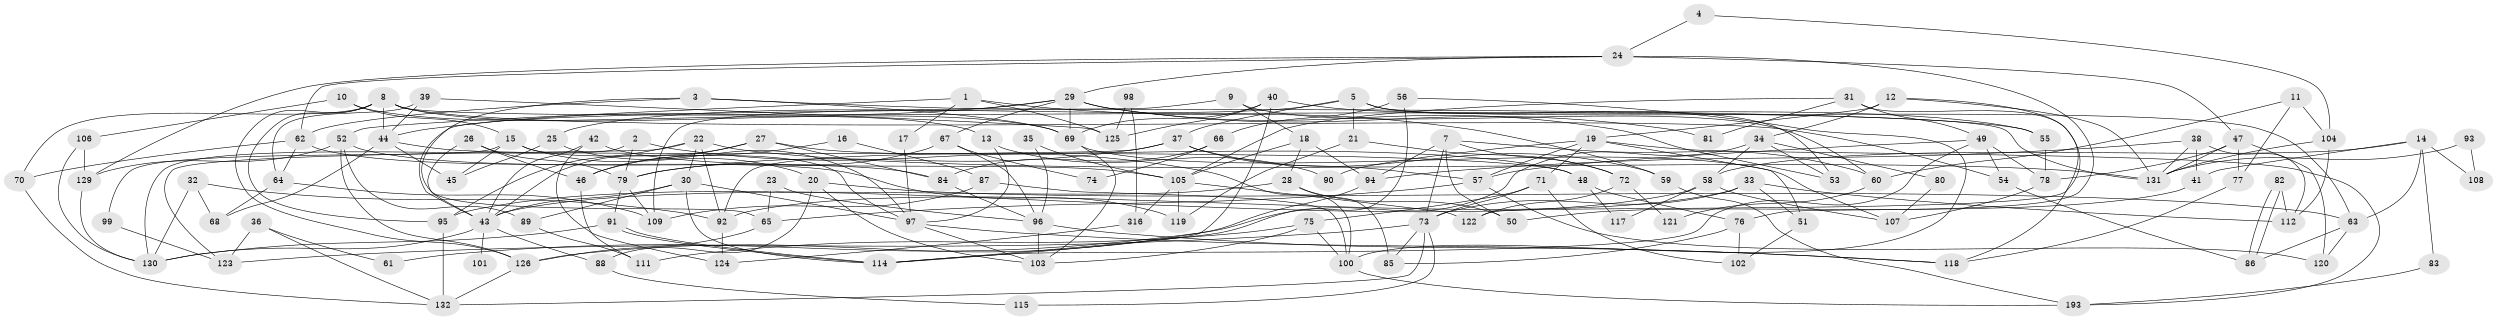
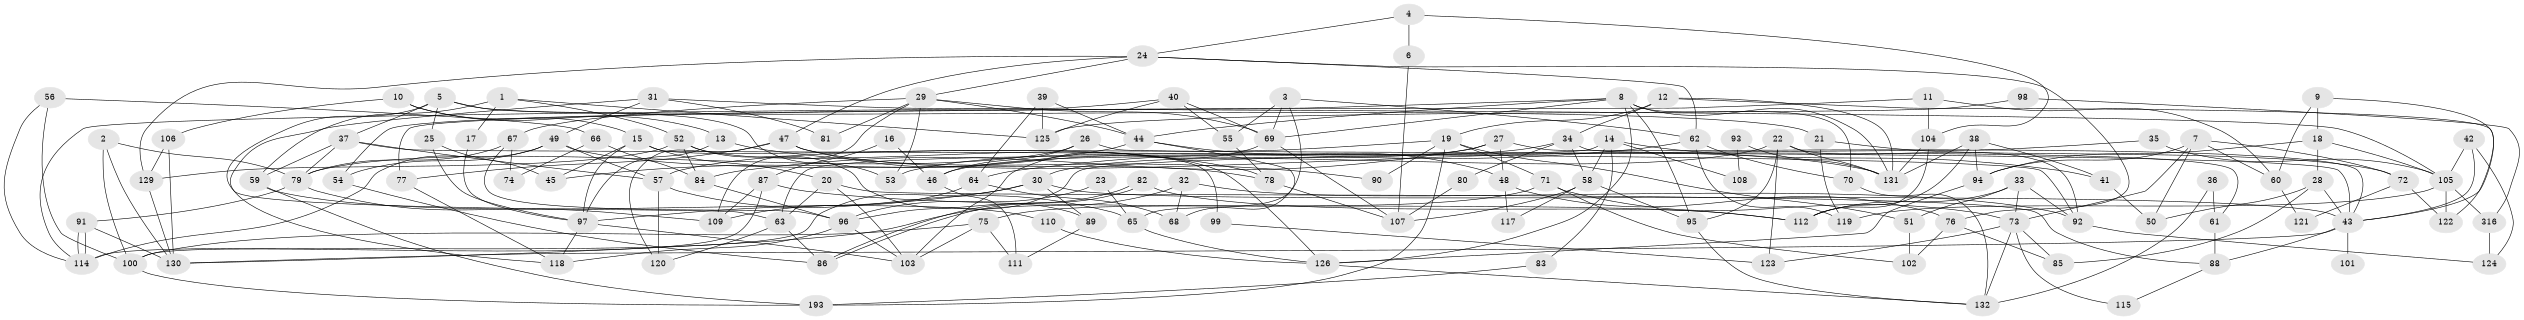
none -> (1409, 56)
none -> (1281, 206)
none -> (1048, 222)
(241, 243) -> none
none -> (2215, 244)
